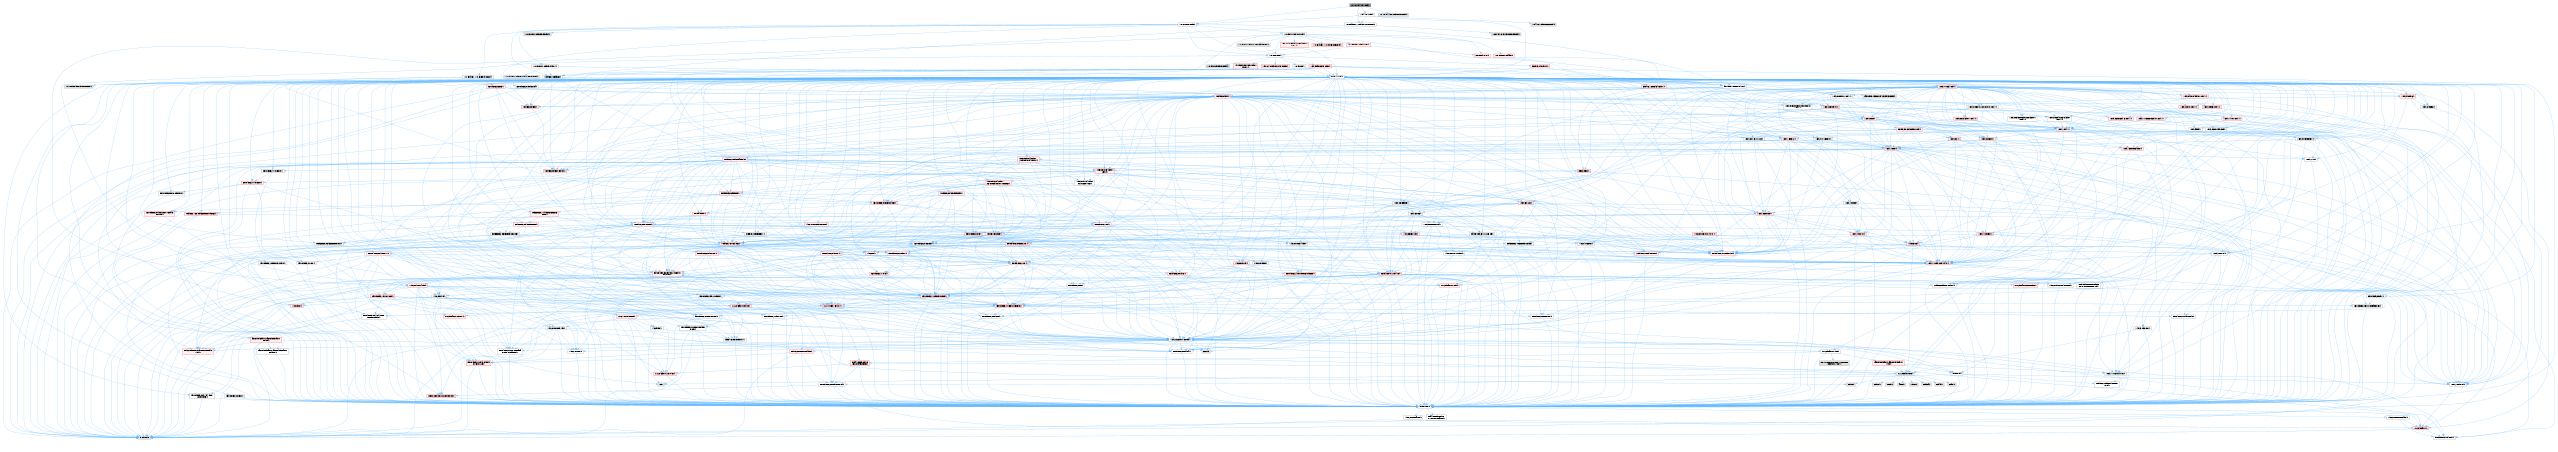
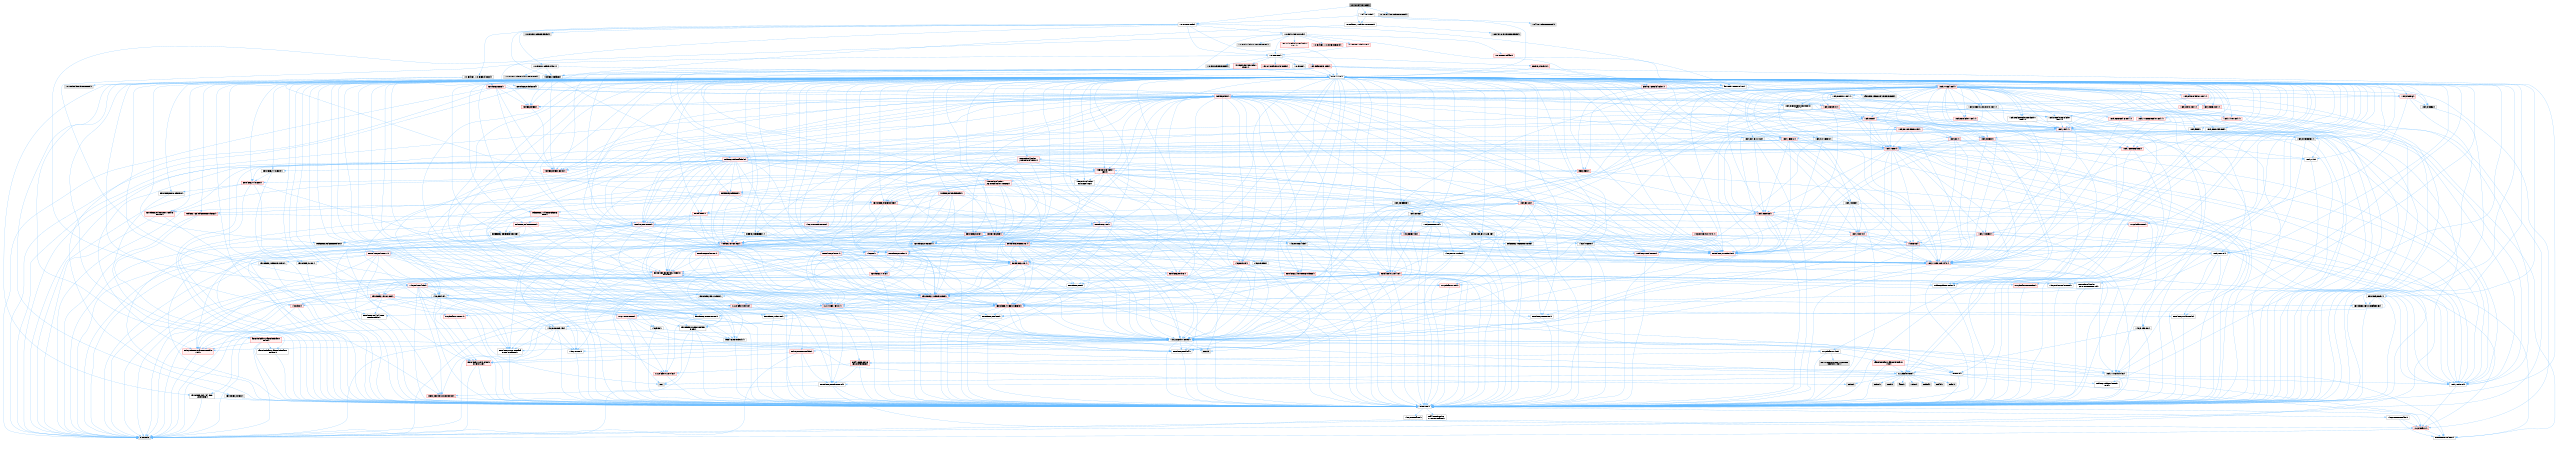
(1482, 56) -> none
(1909, 129) -> (1909, 129)
(1158, 201) -> (1165, 228)
none -> (2138, 224)
(2089, 286) -> (2089, 286)
(197, 306) -> (326, 258)
